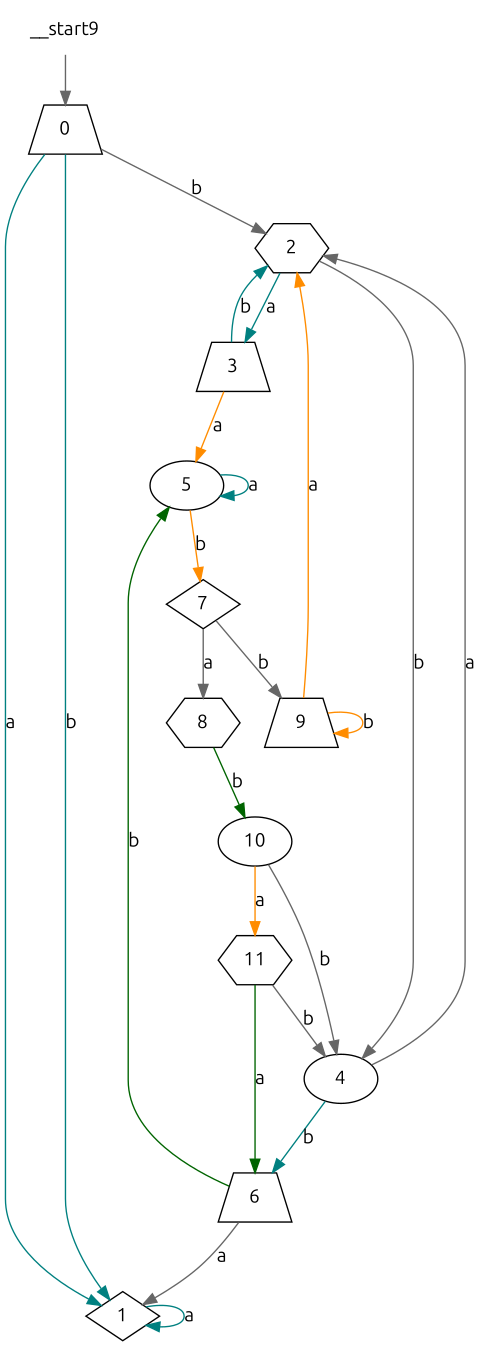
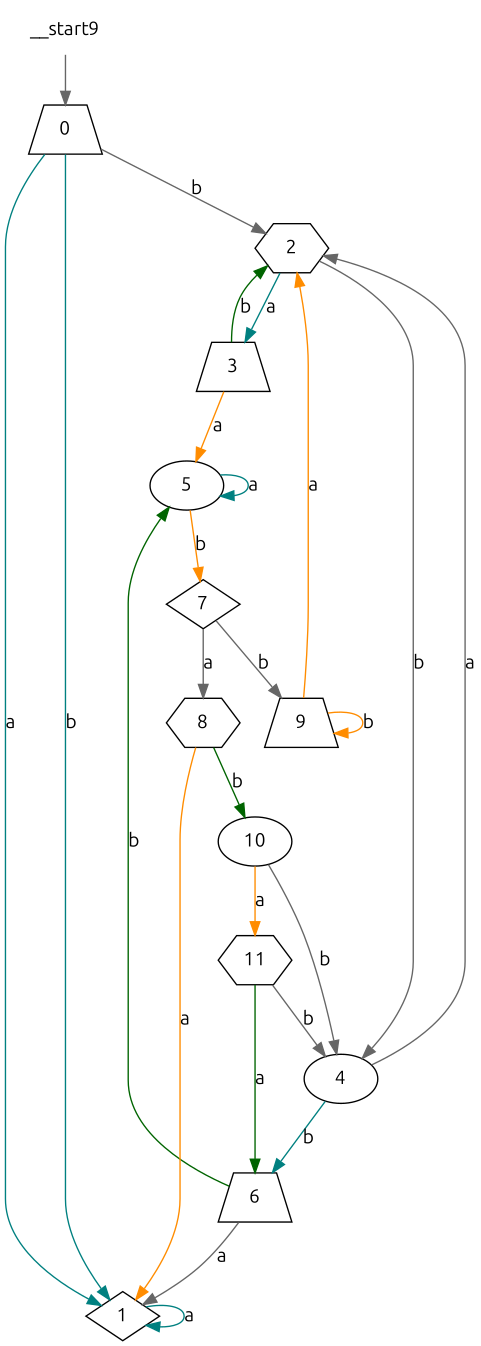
(237, 306) -> (237, 306)
none -> (180, 1021)
